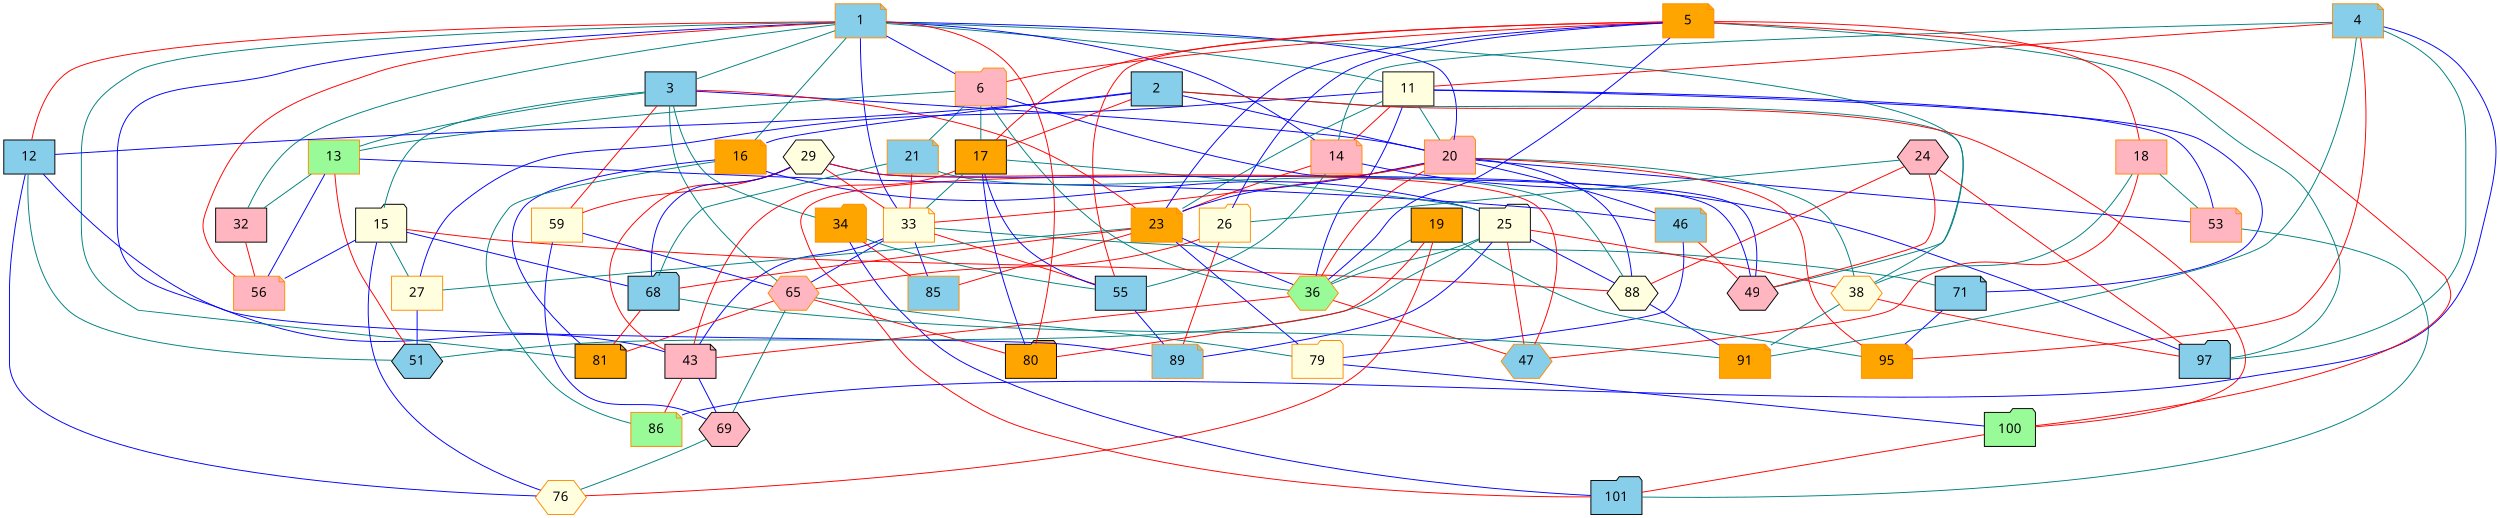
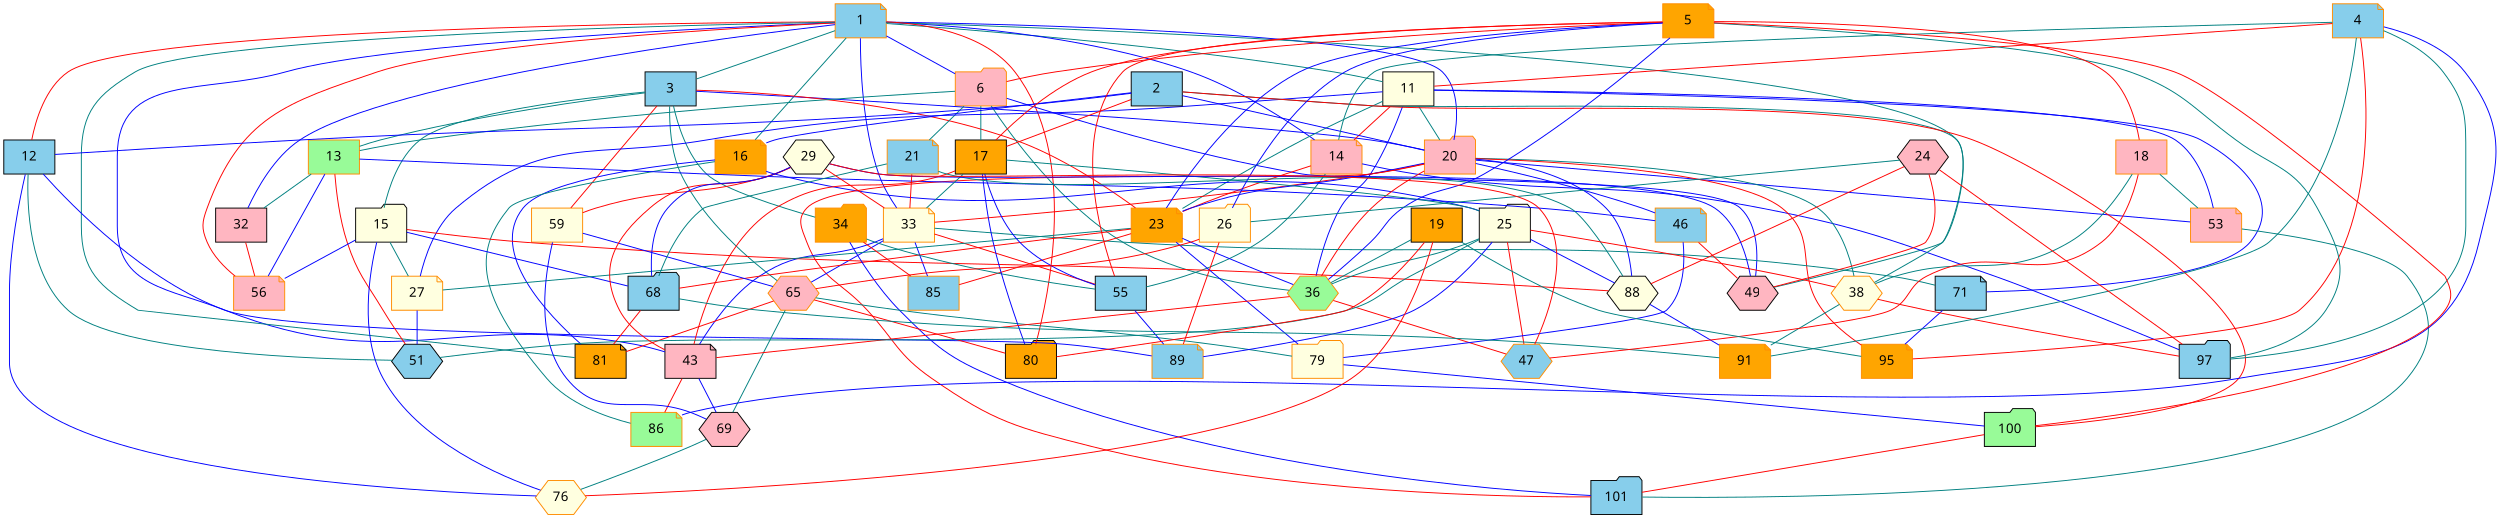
(520, 73) -> (520, 73)
(417, 293) -> (417, 293)
